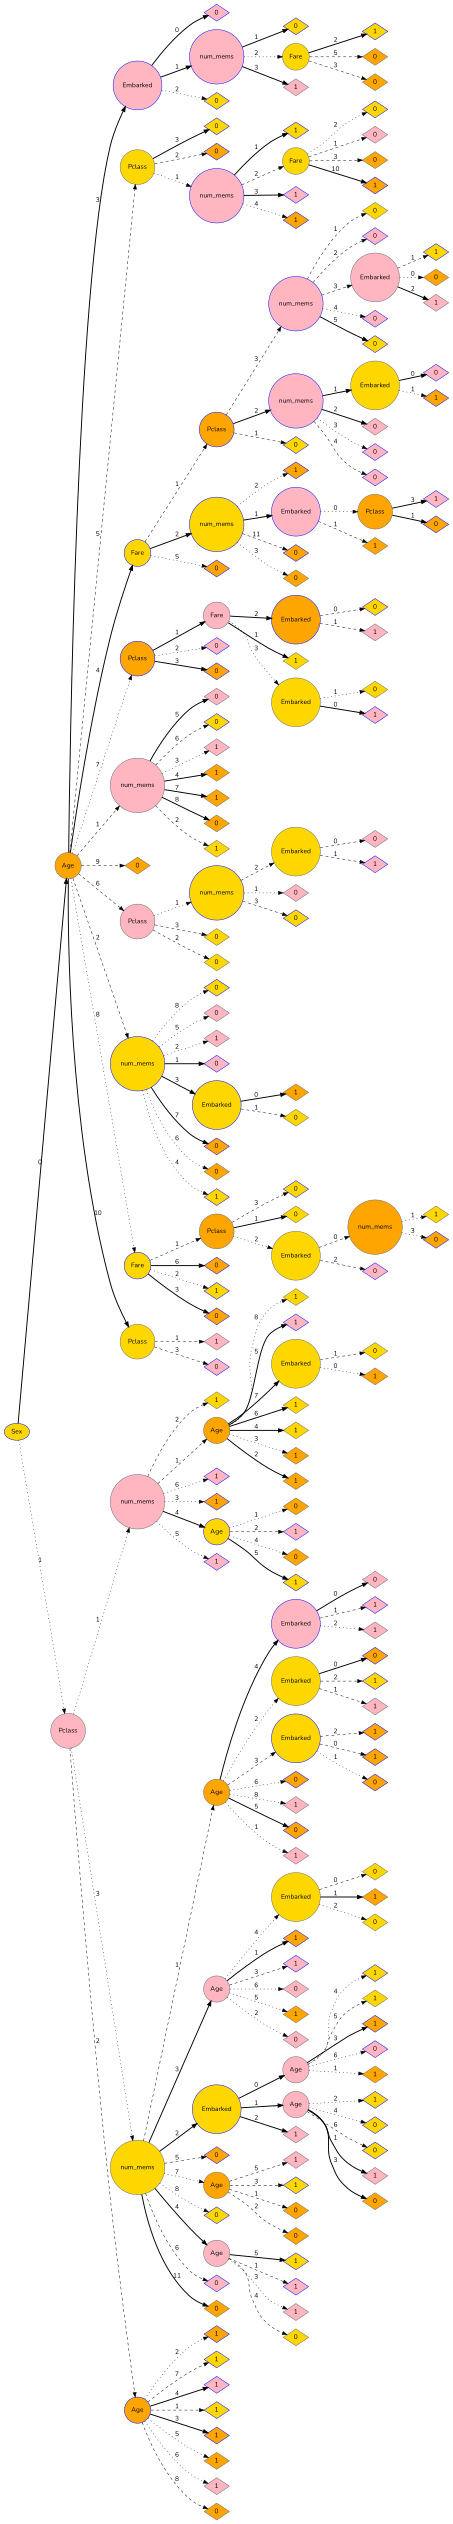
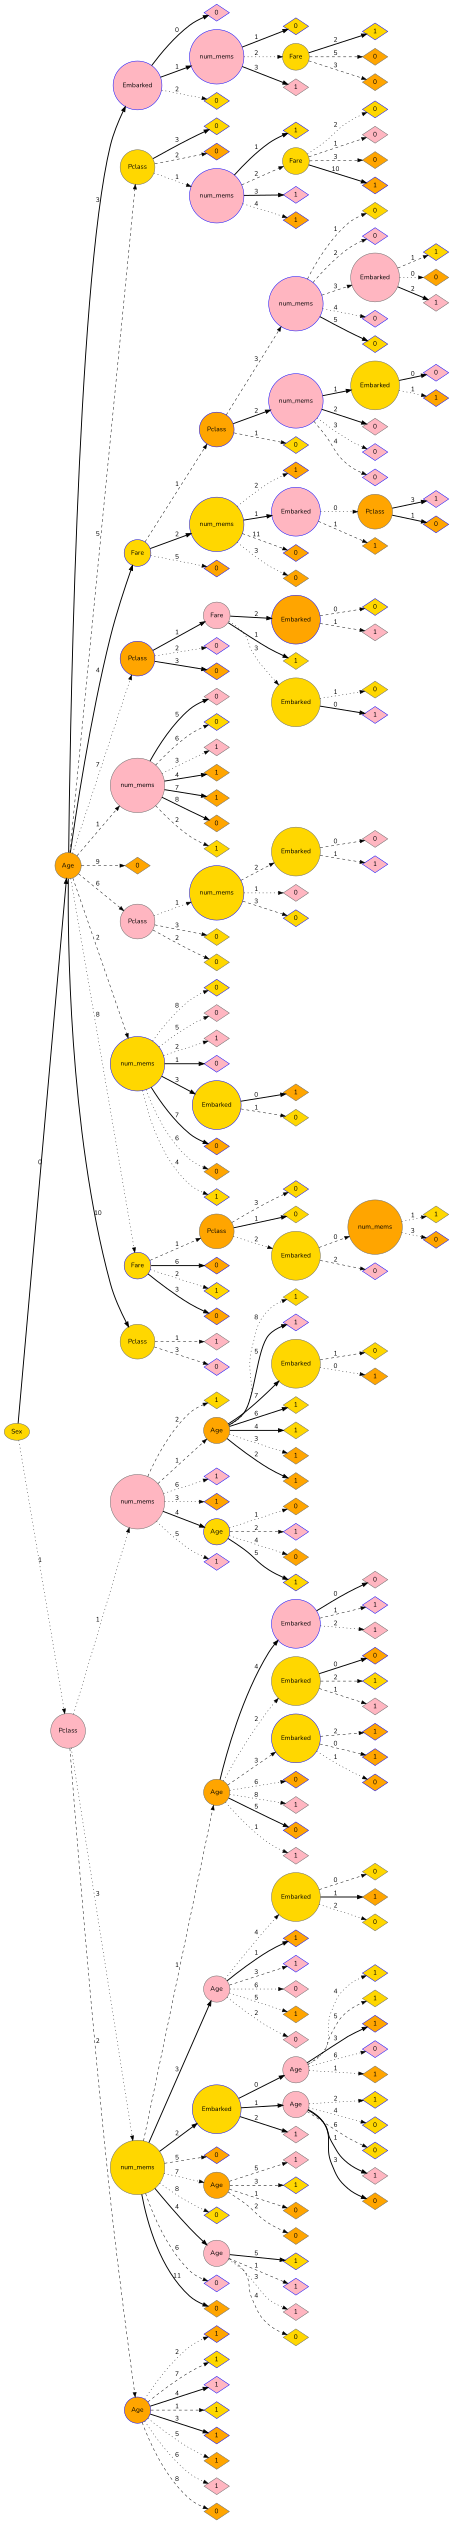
(17, 1432) -> (17, 1432)
